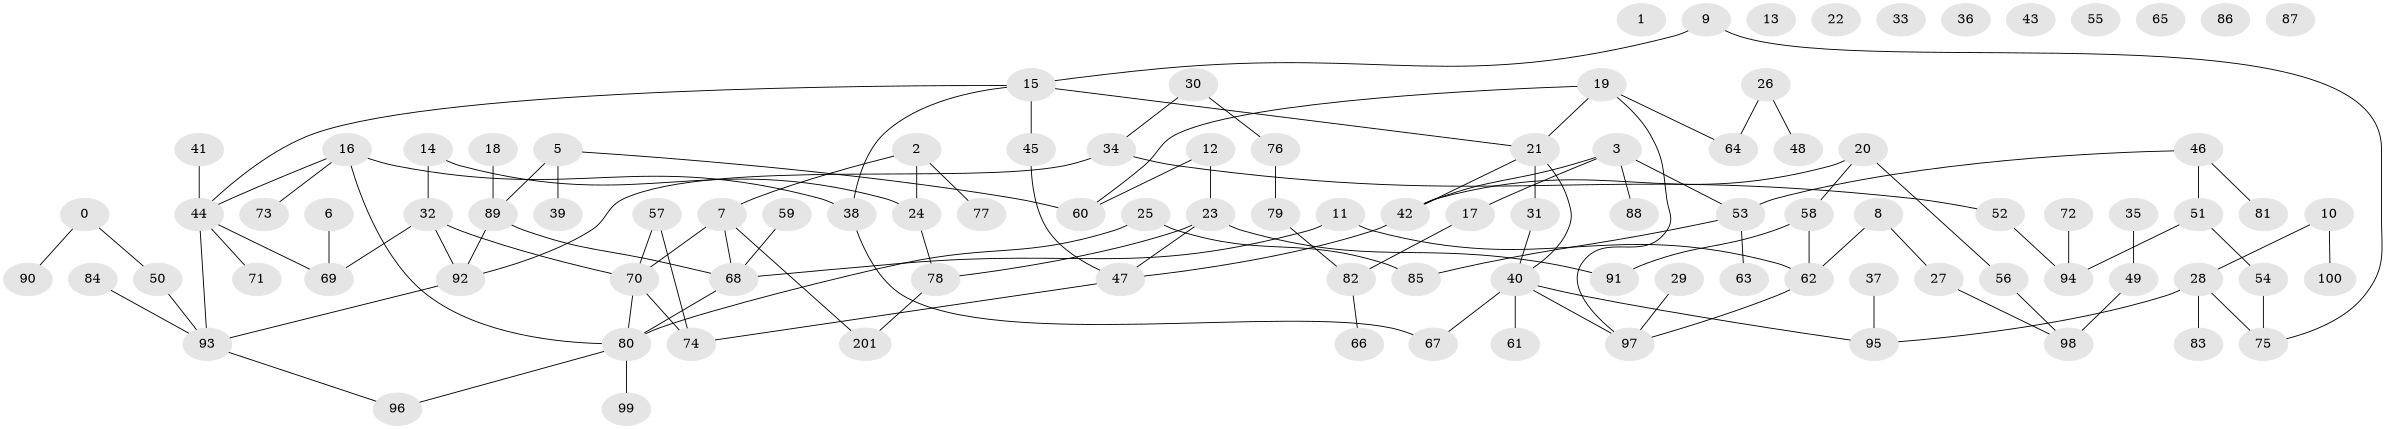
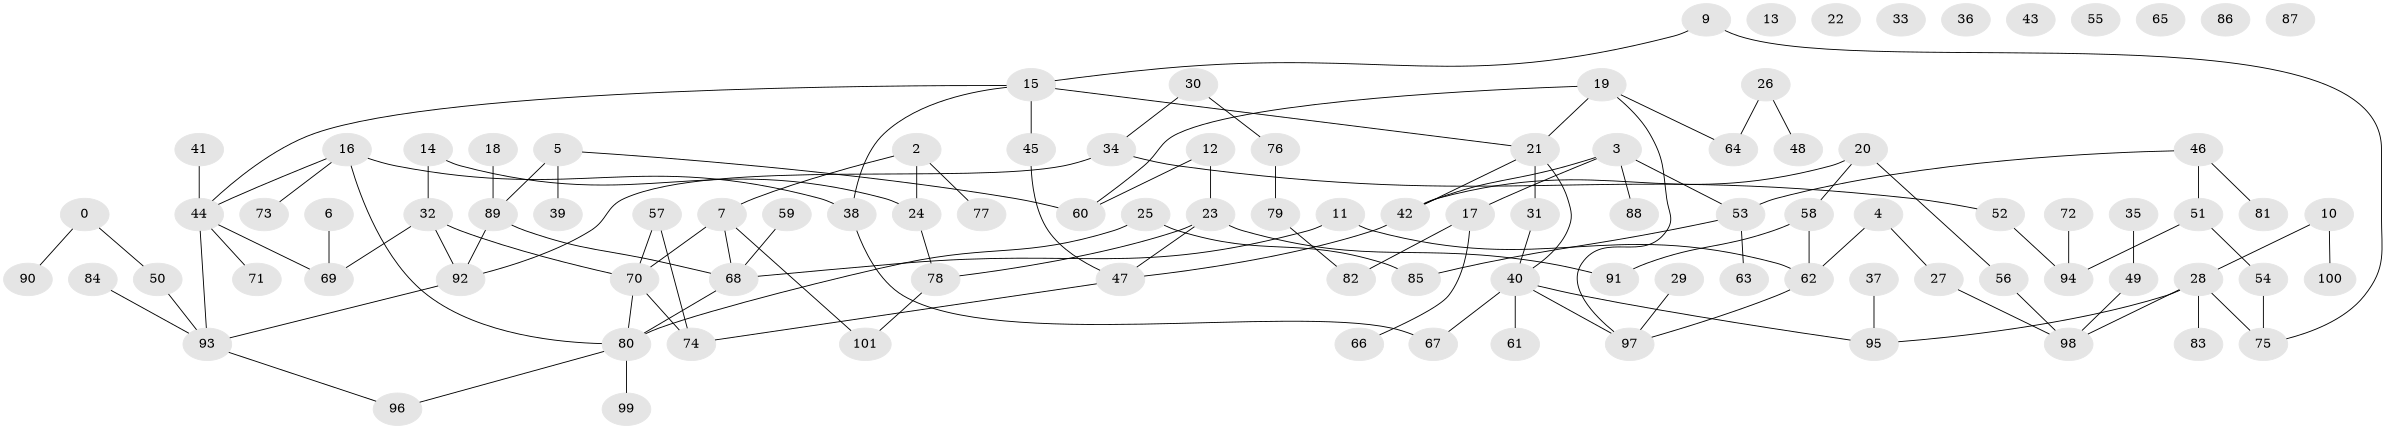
(1641, 20) -> none
(1878, 215) -> (1878, 215)
(1355, 312) -> (1445, 299)
none -> (2134, 312)
(865, 344) -> (865, 344)
